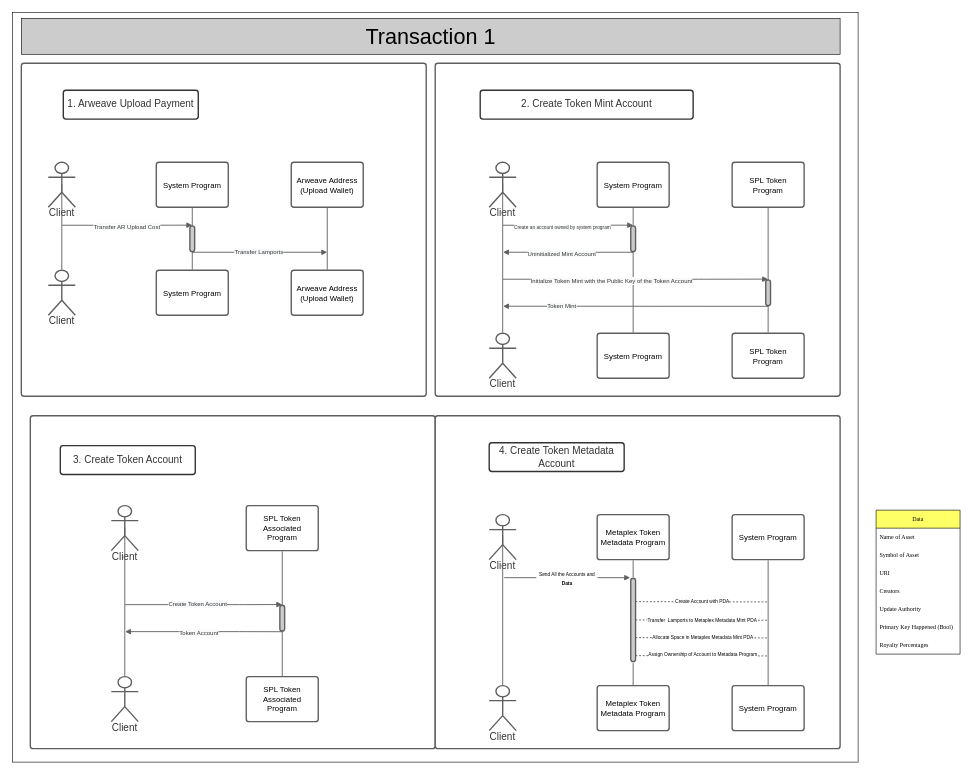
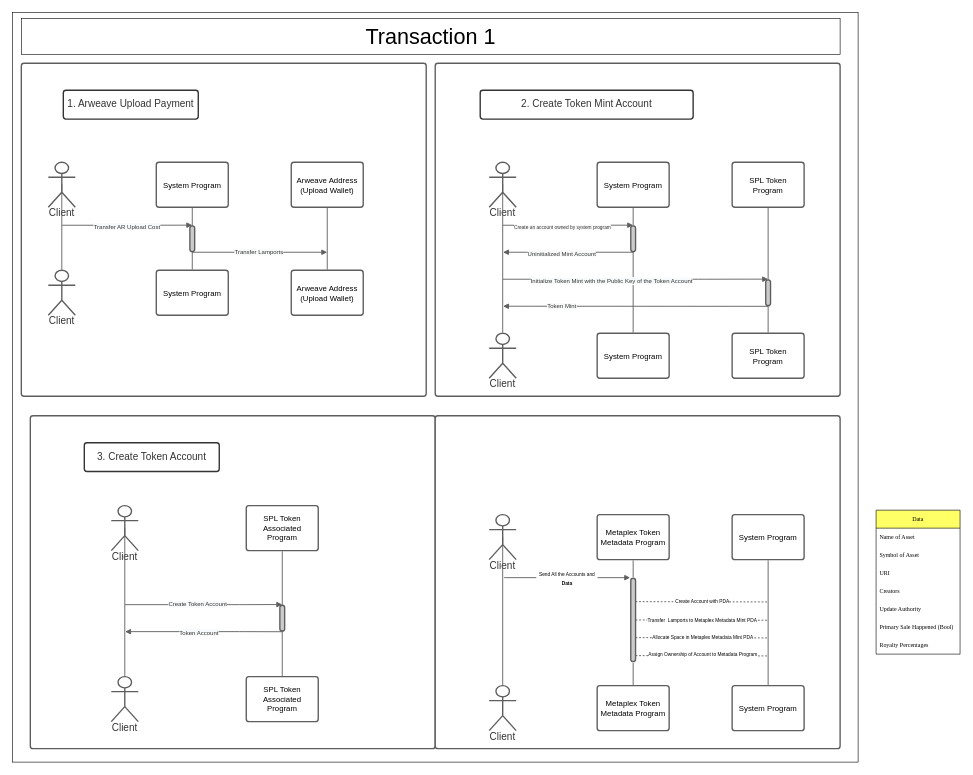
(431, 36) -> (431, 36)
(557, 457) -> none
(128, 460) -> (152, 457)
(921, 627) -> (922, 627)
